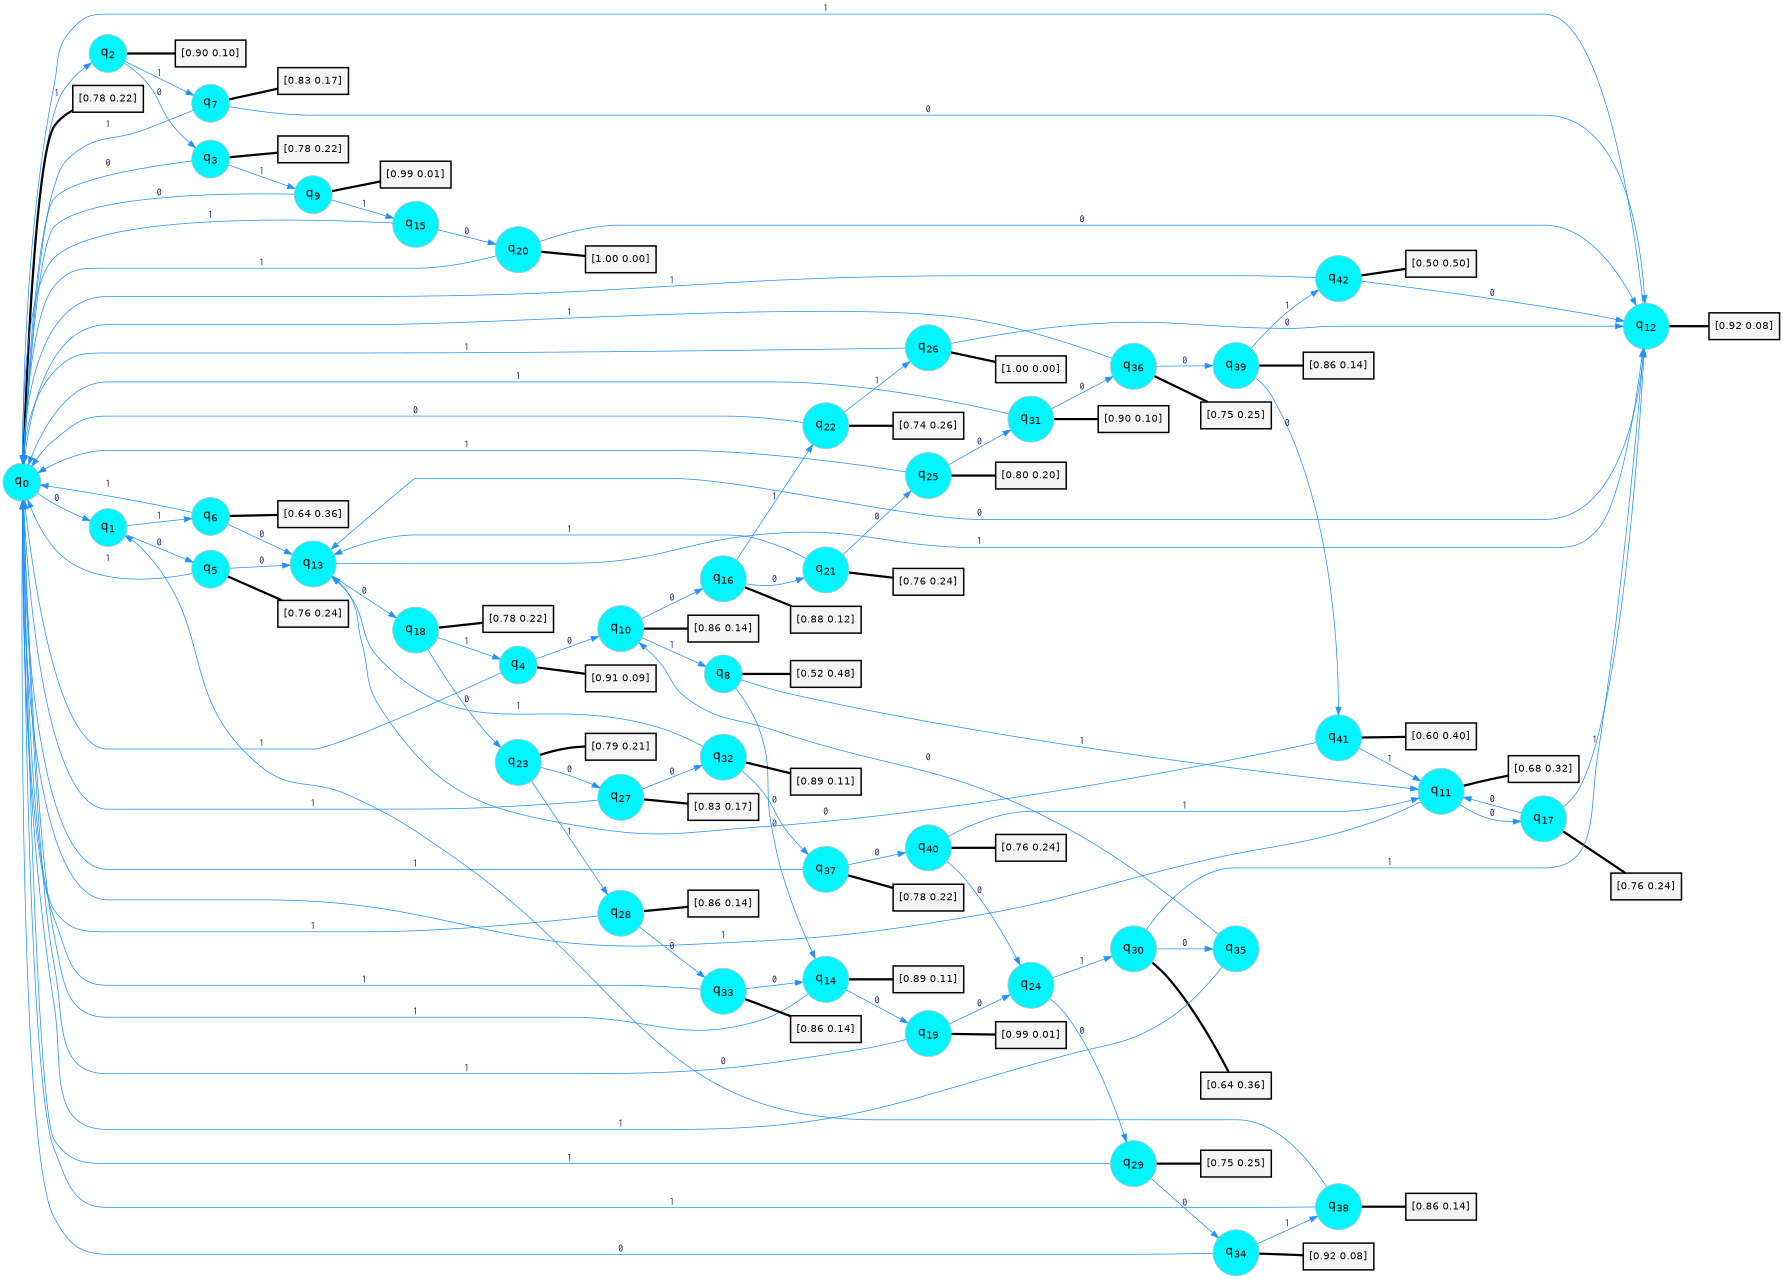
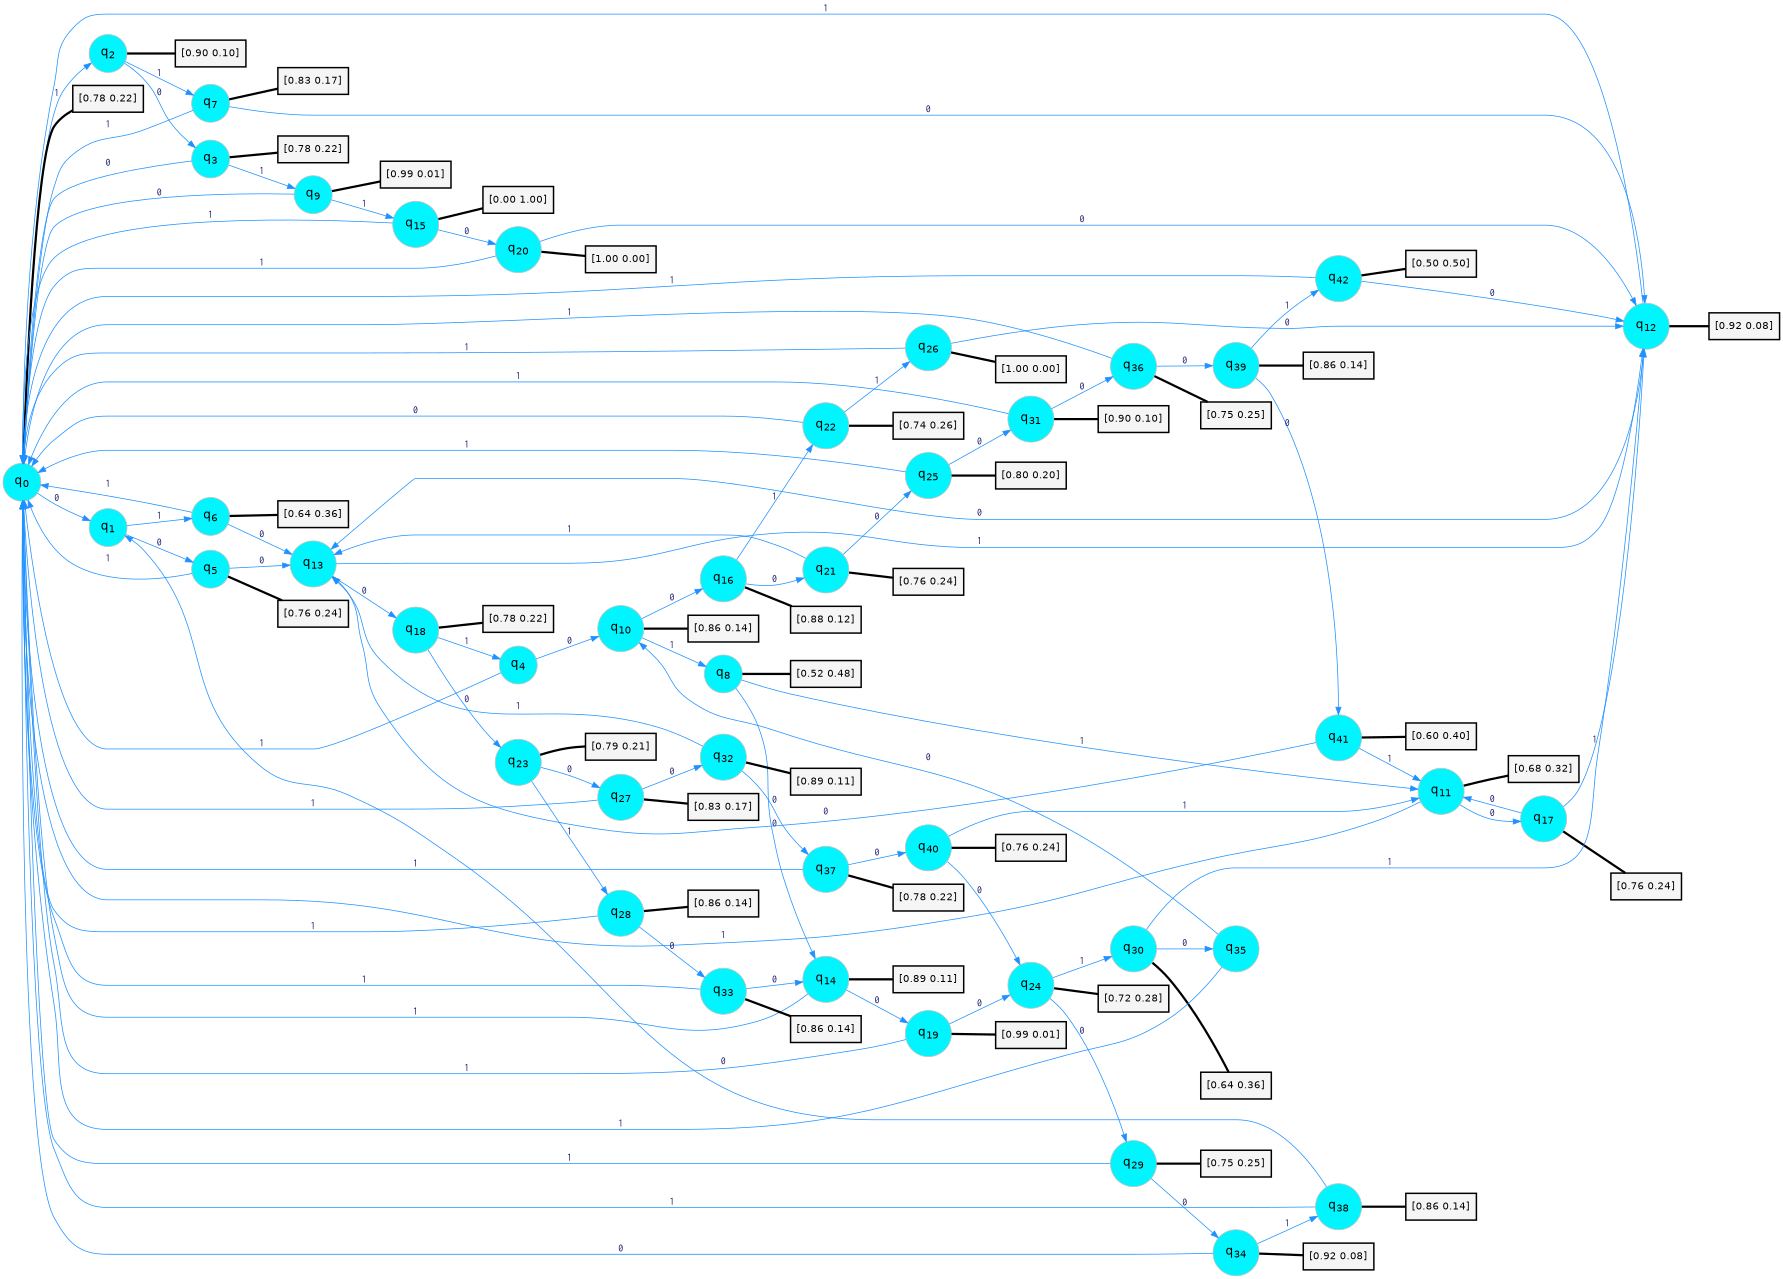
none -> (518, 200)
(621, 678) -> none
none -> (1133, 999)
